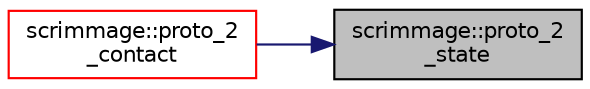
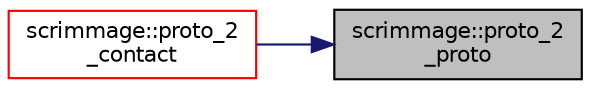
(458, 45) -> (458, 45)
